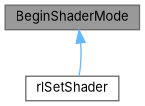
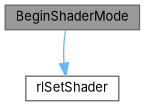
(81, 60) -> (64, 47)
